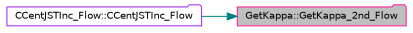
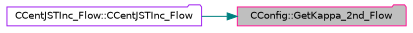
(322, 16) -> (322, 16)
